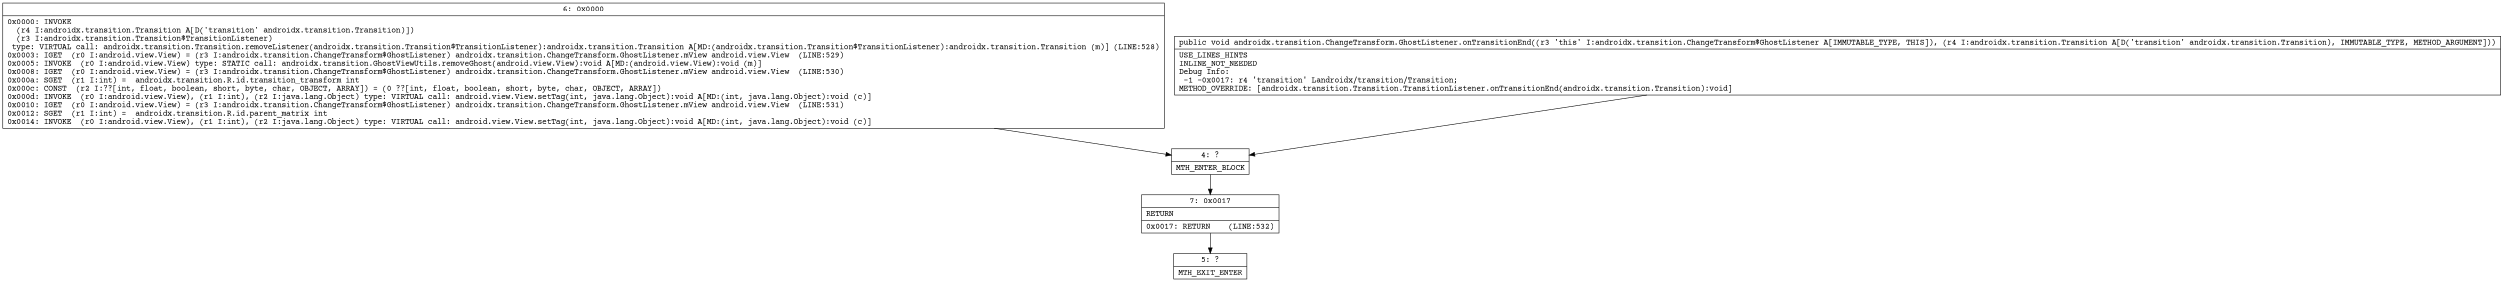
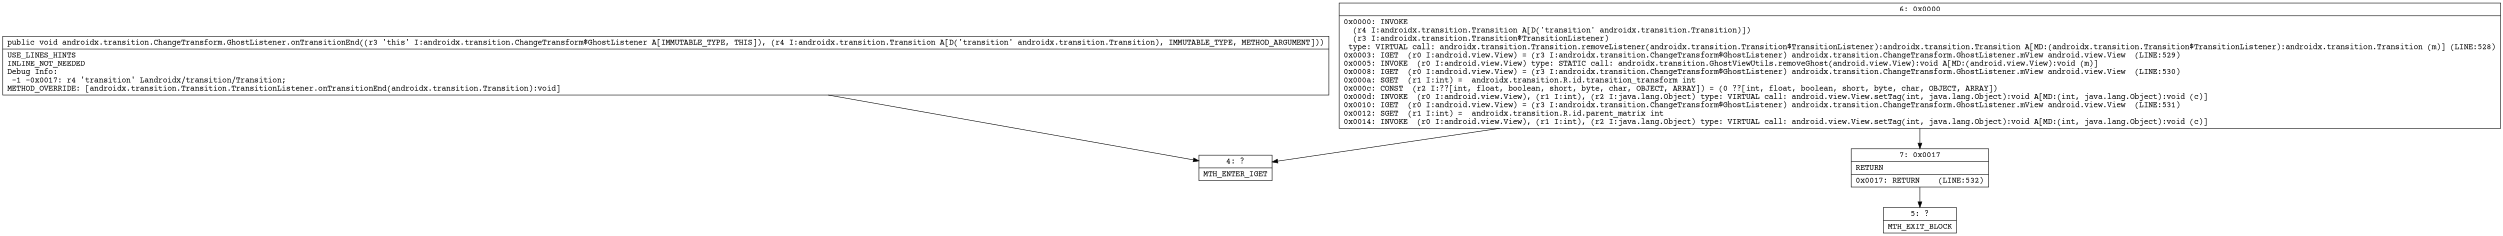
(1210, 168) -> (1236, 174)
(1210, 182) -> (1920, 136)
(1210, 272) -> (1920, 226)
